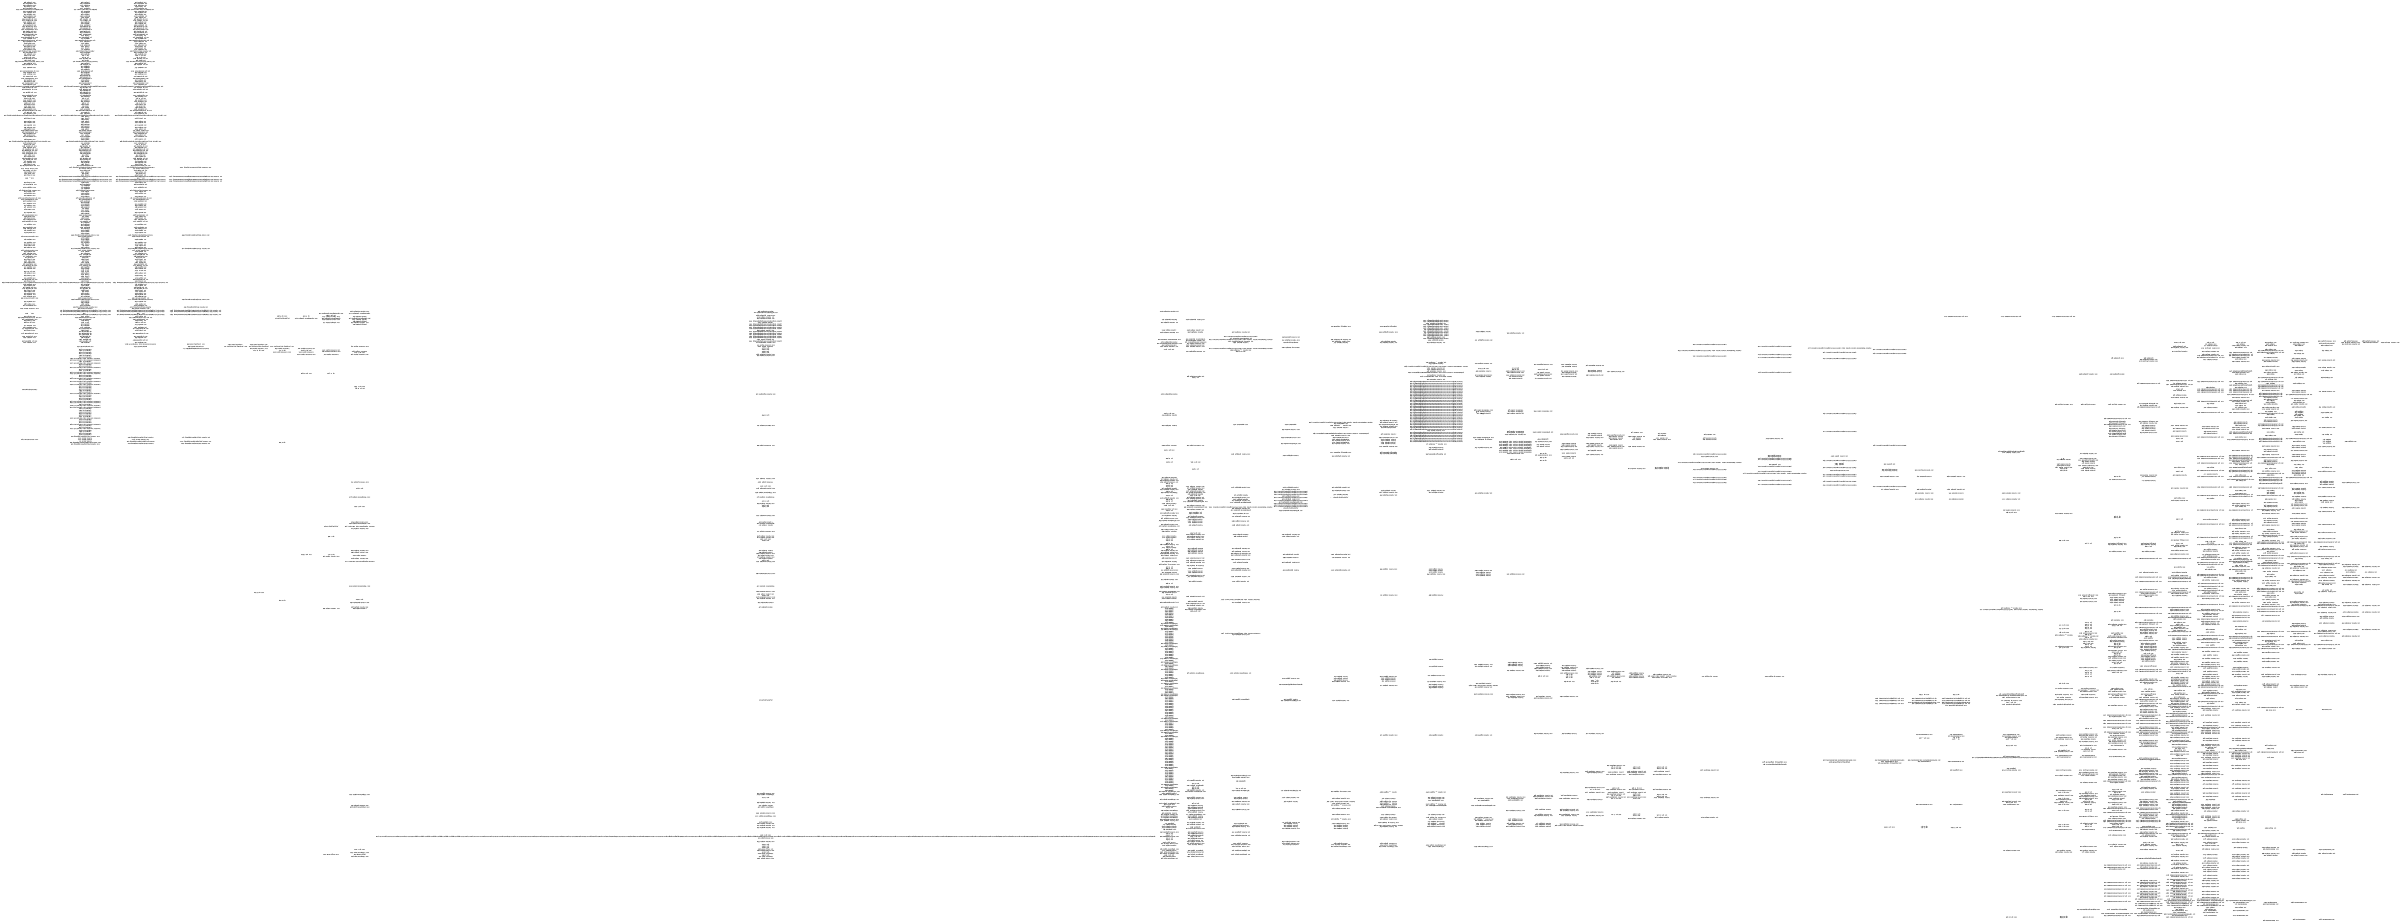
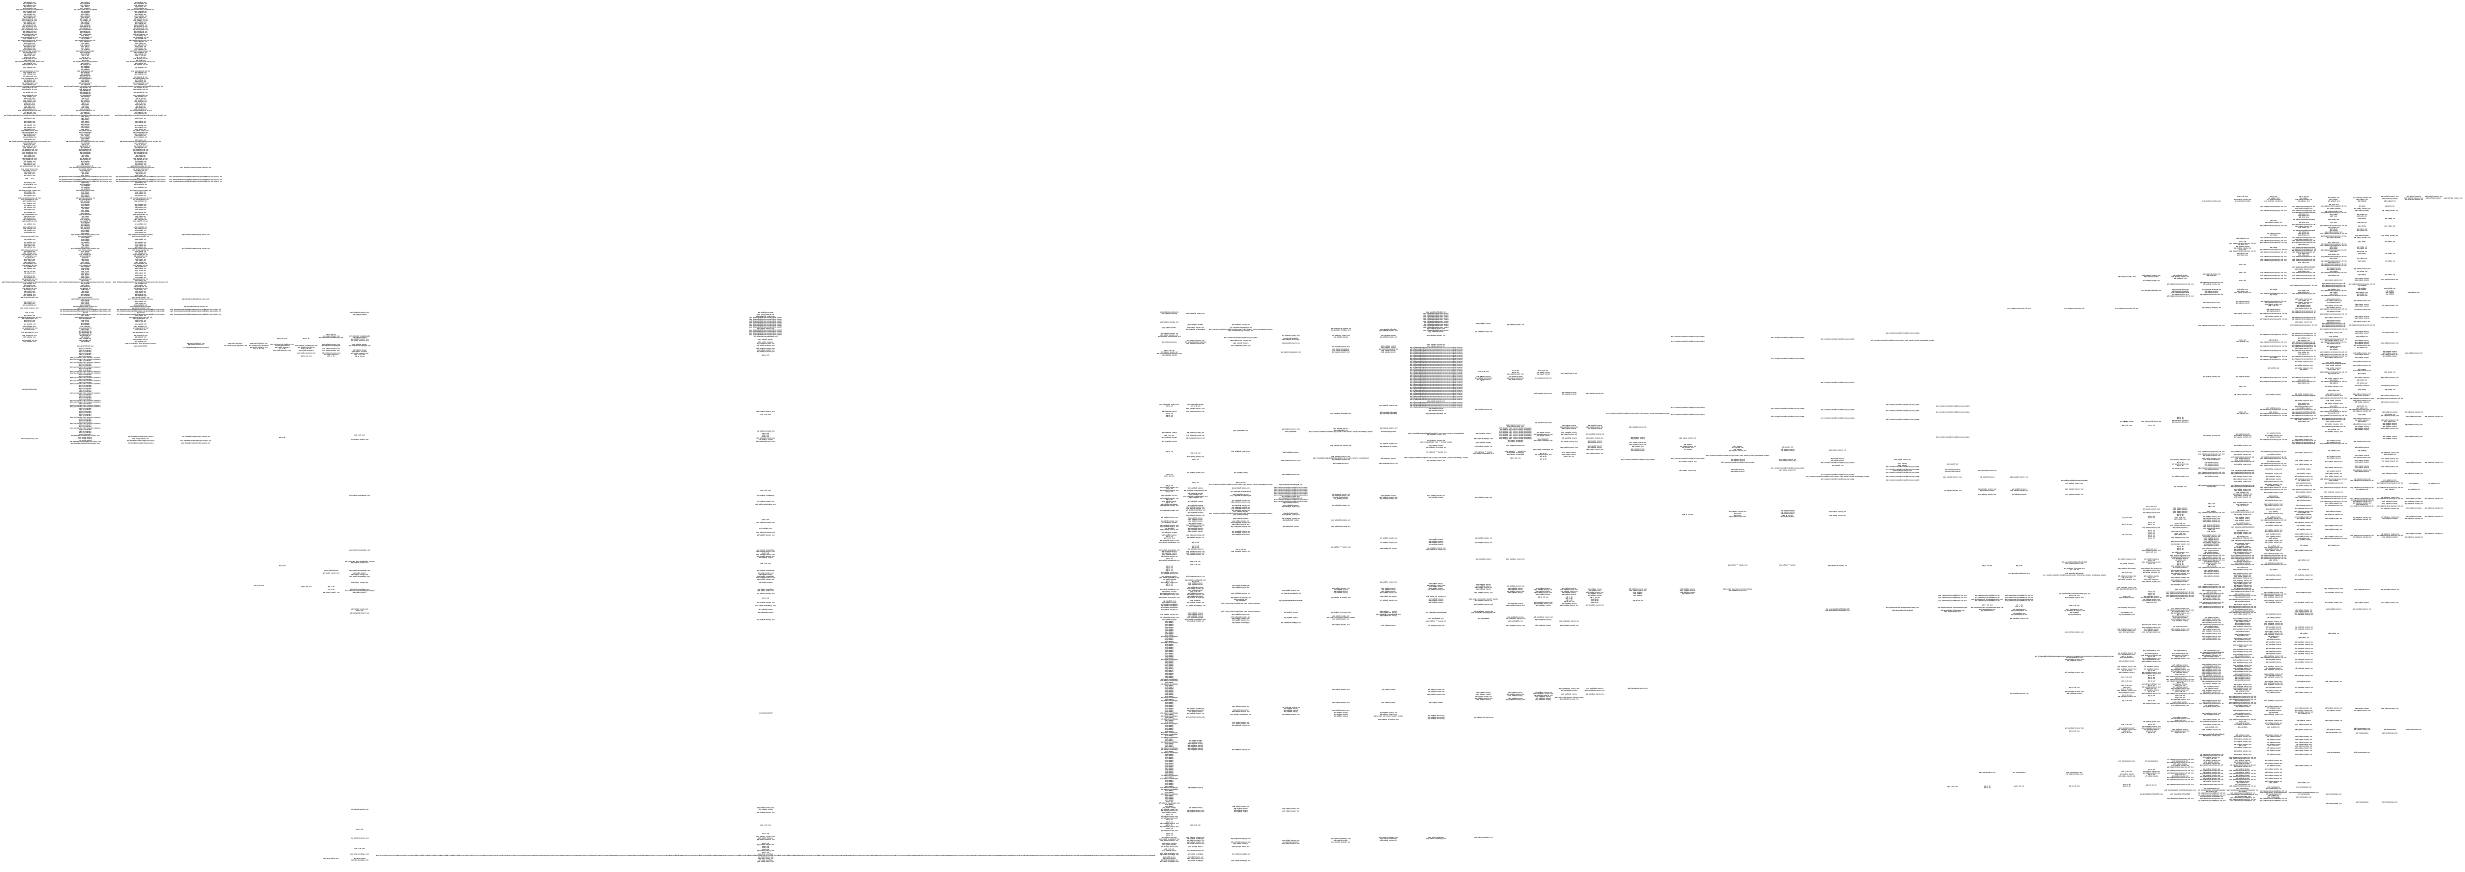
(2180, 627) -> none
